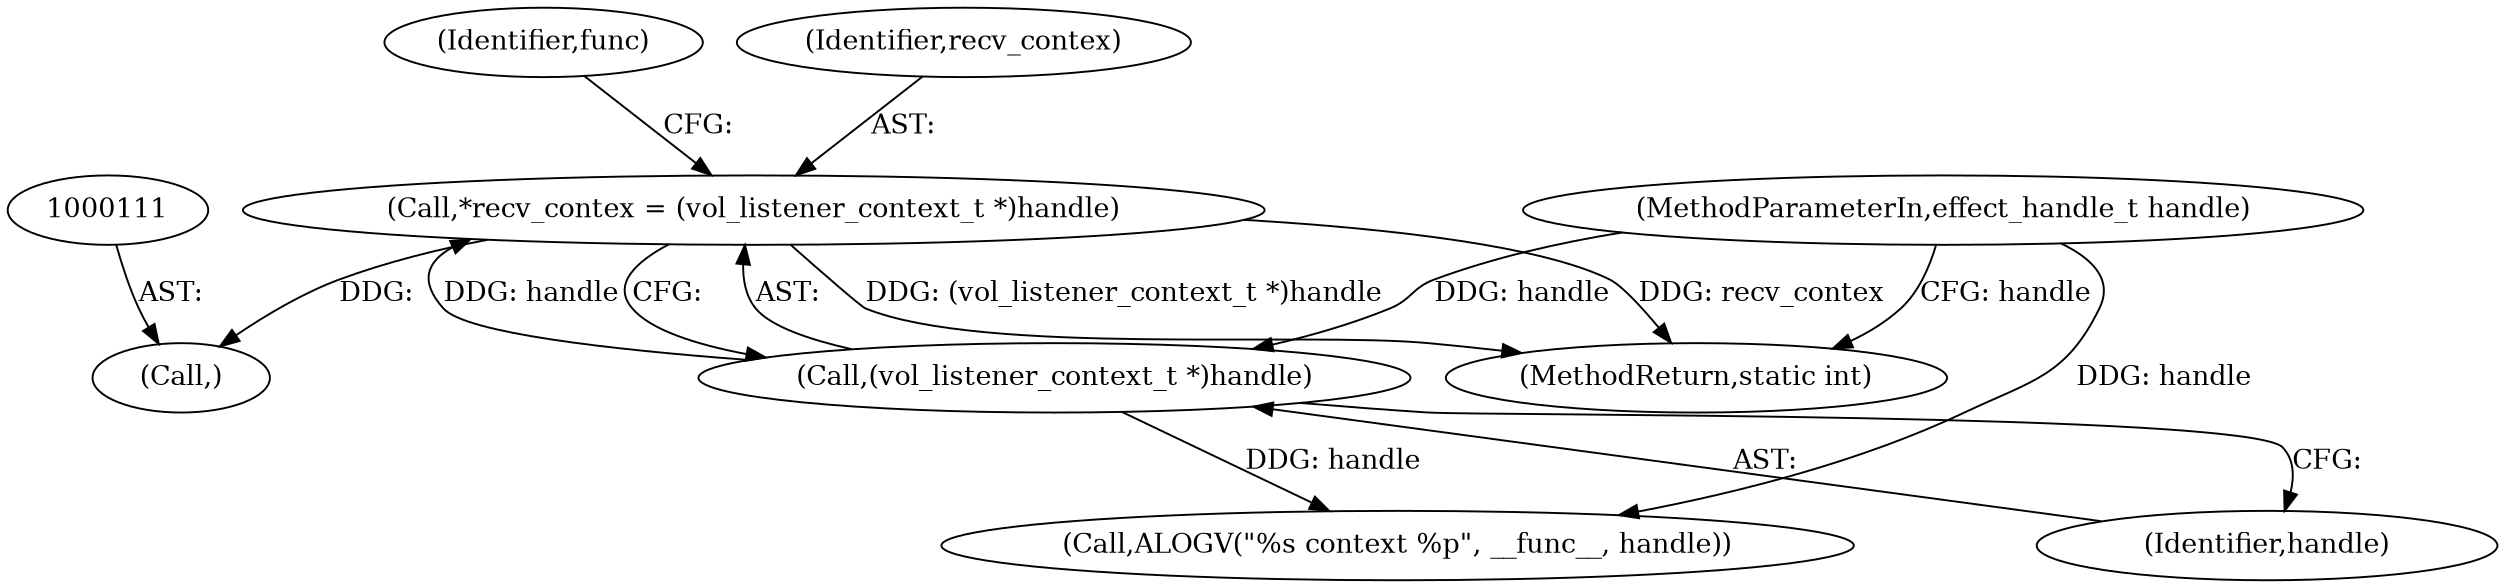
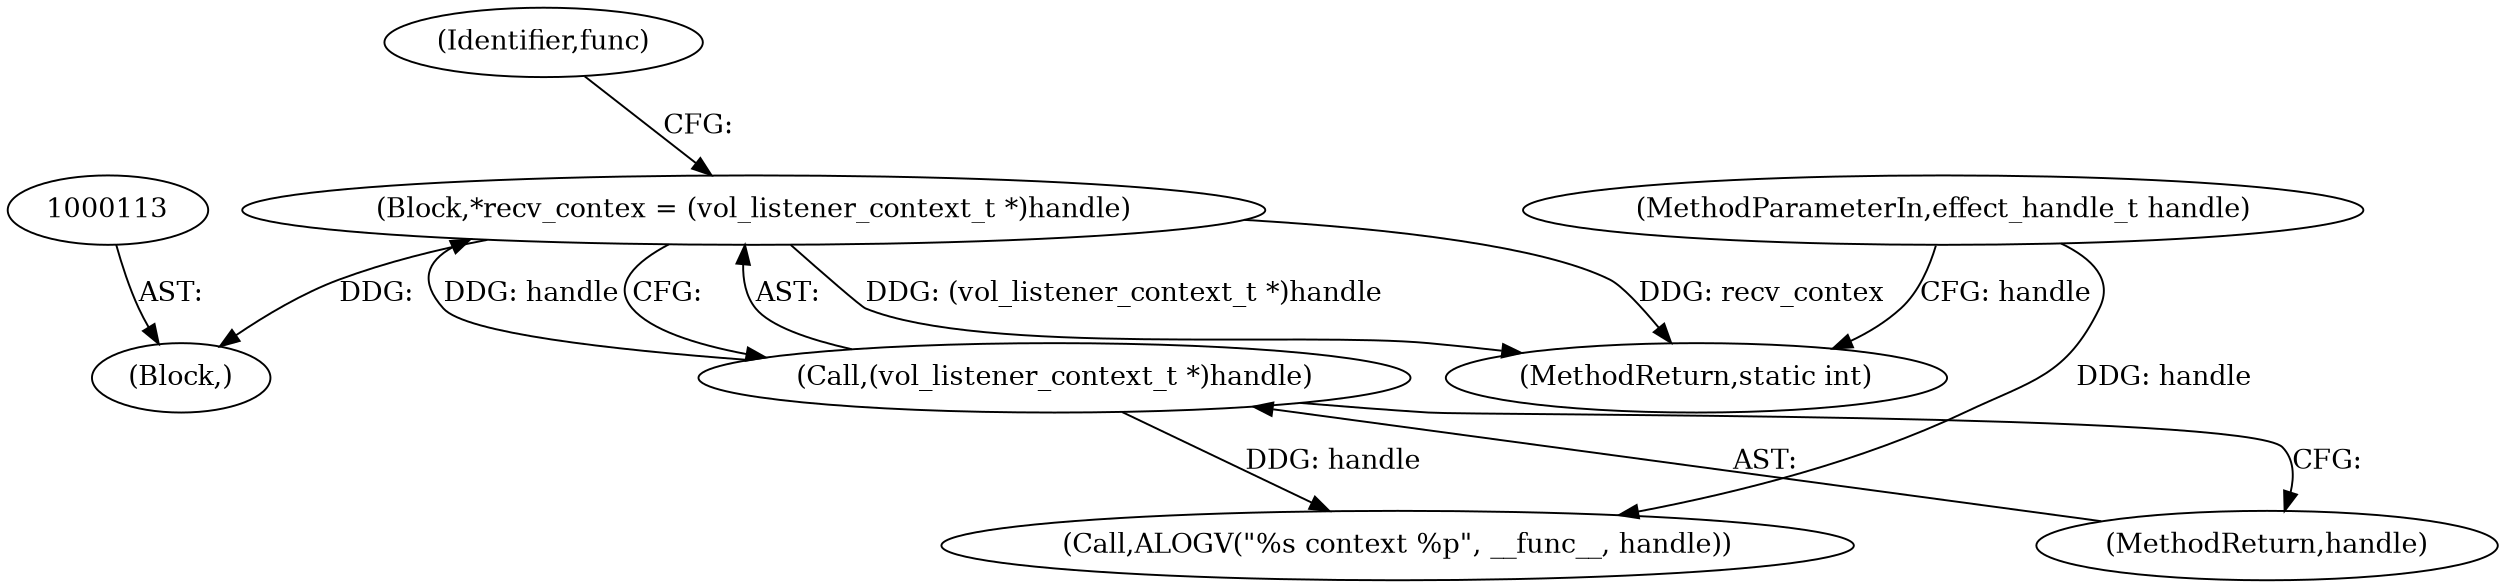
(964, 42) -> none
(108, 210) -> (108, 210)
(754, 210) -> (754, 210)
(1443, 277) -> none
(181, 378) -> (181, 378)
(2267, 546) -> (2267, 546)
